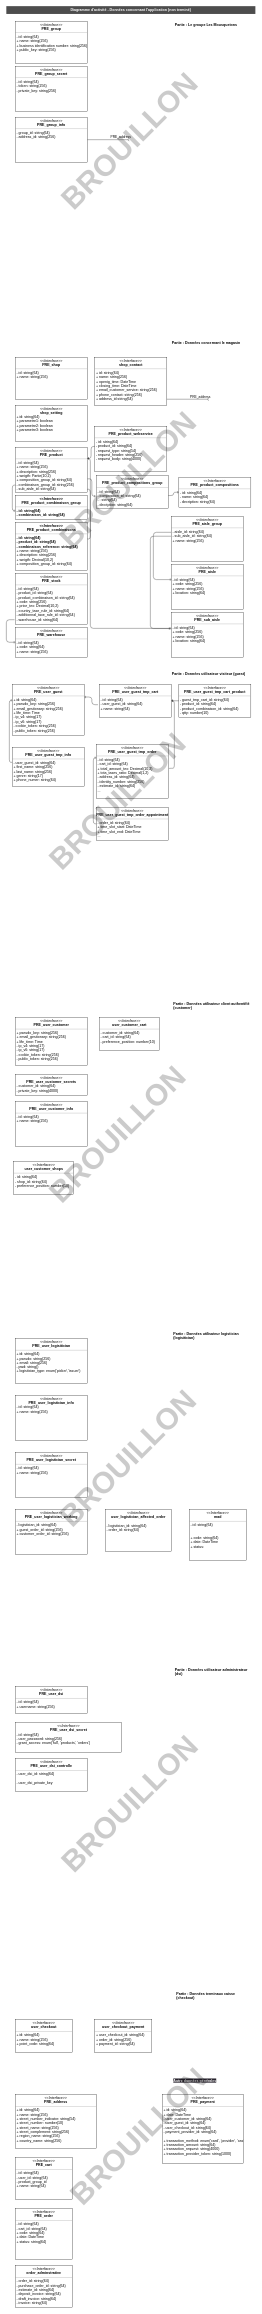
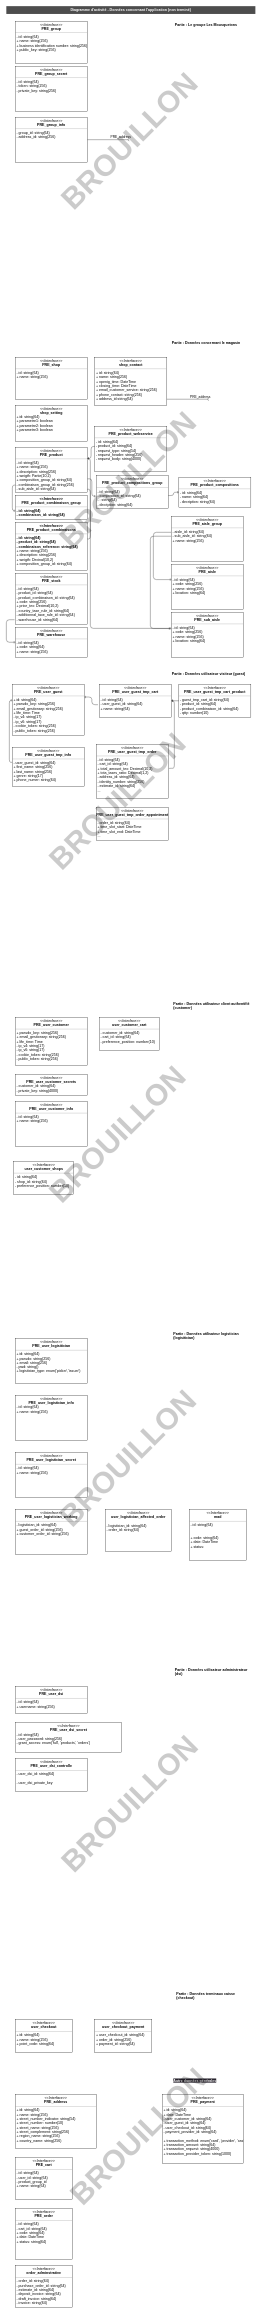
(93, 791) -> none
